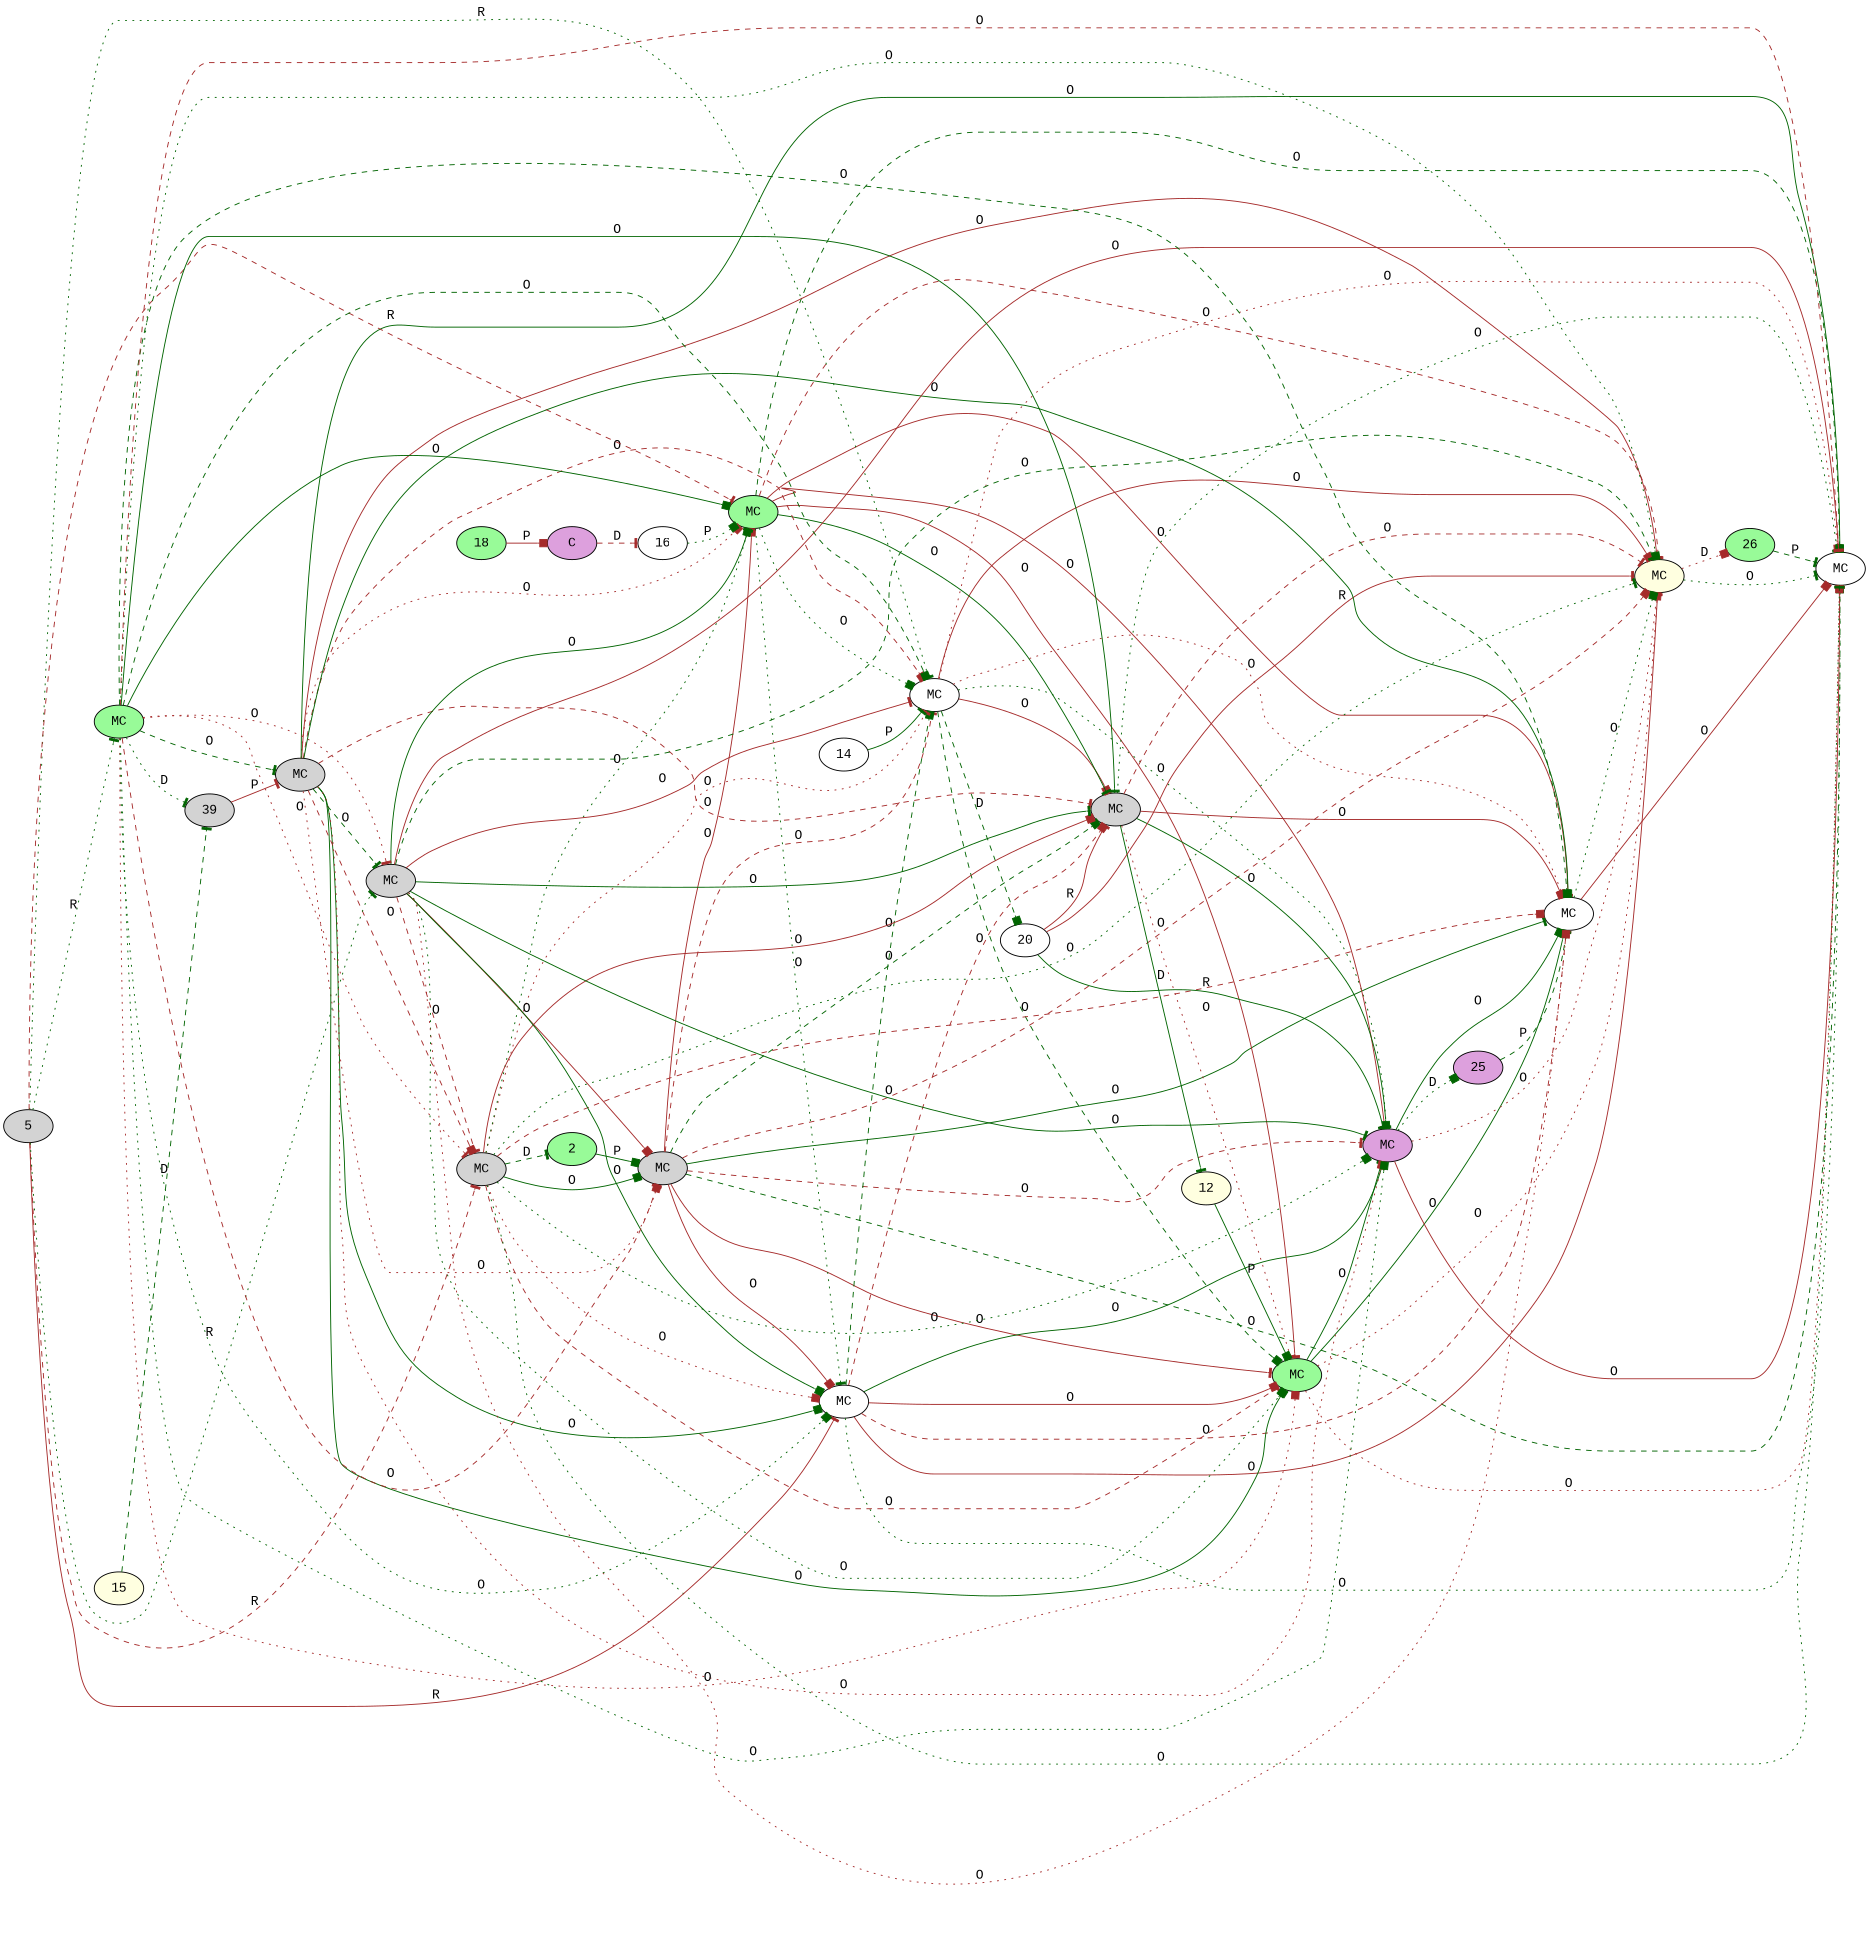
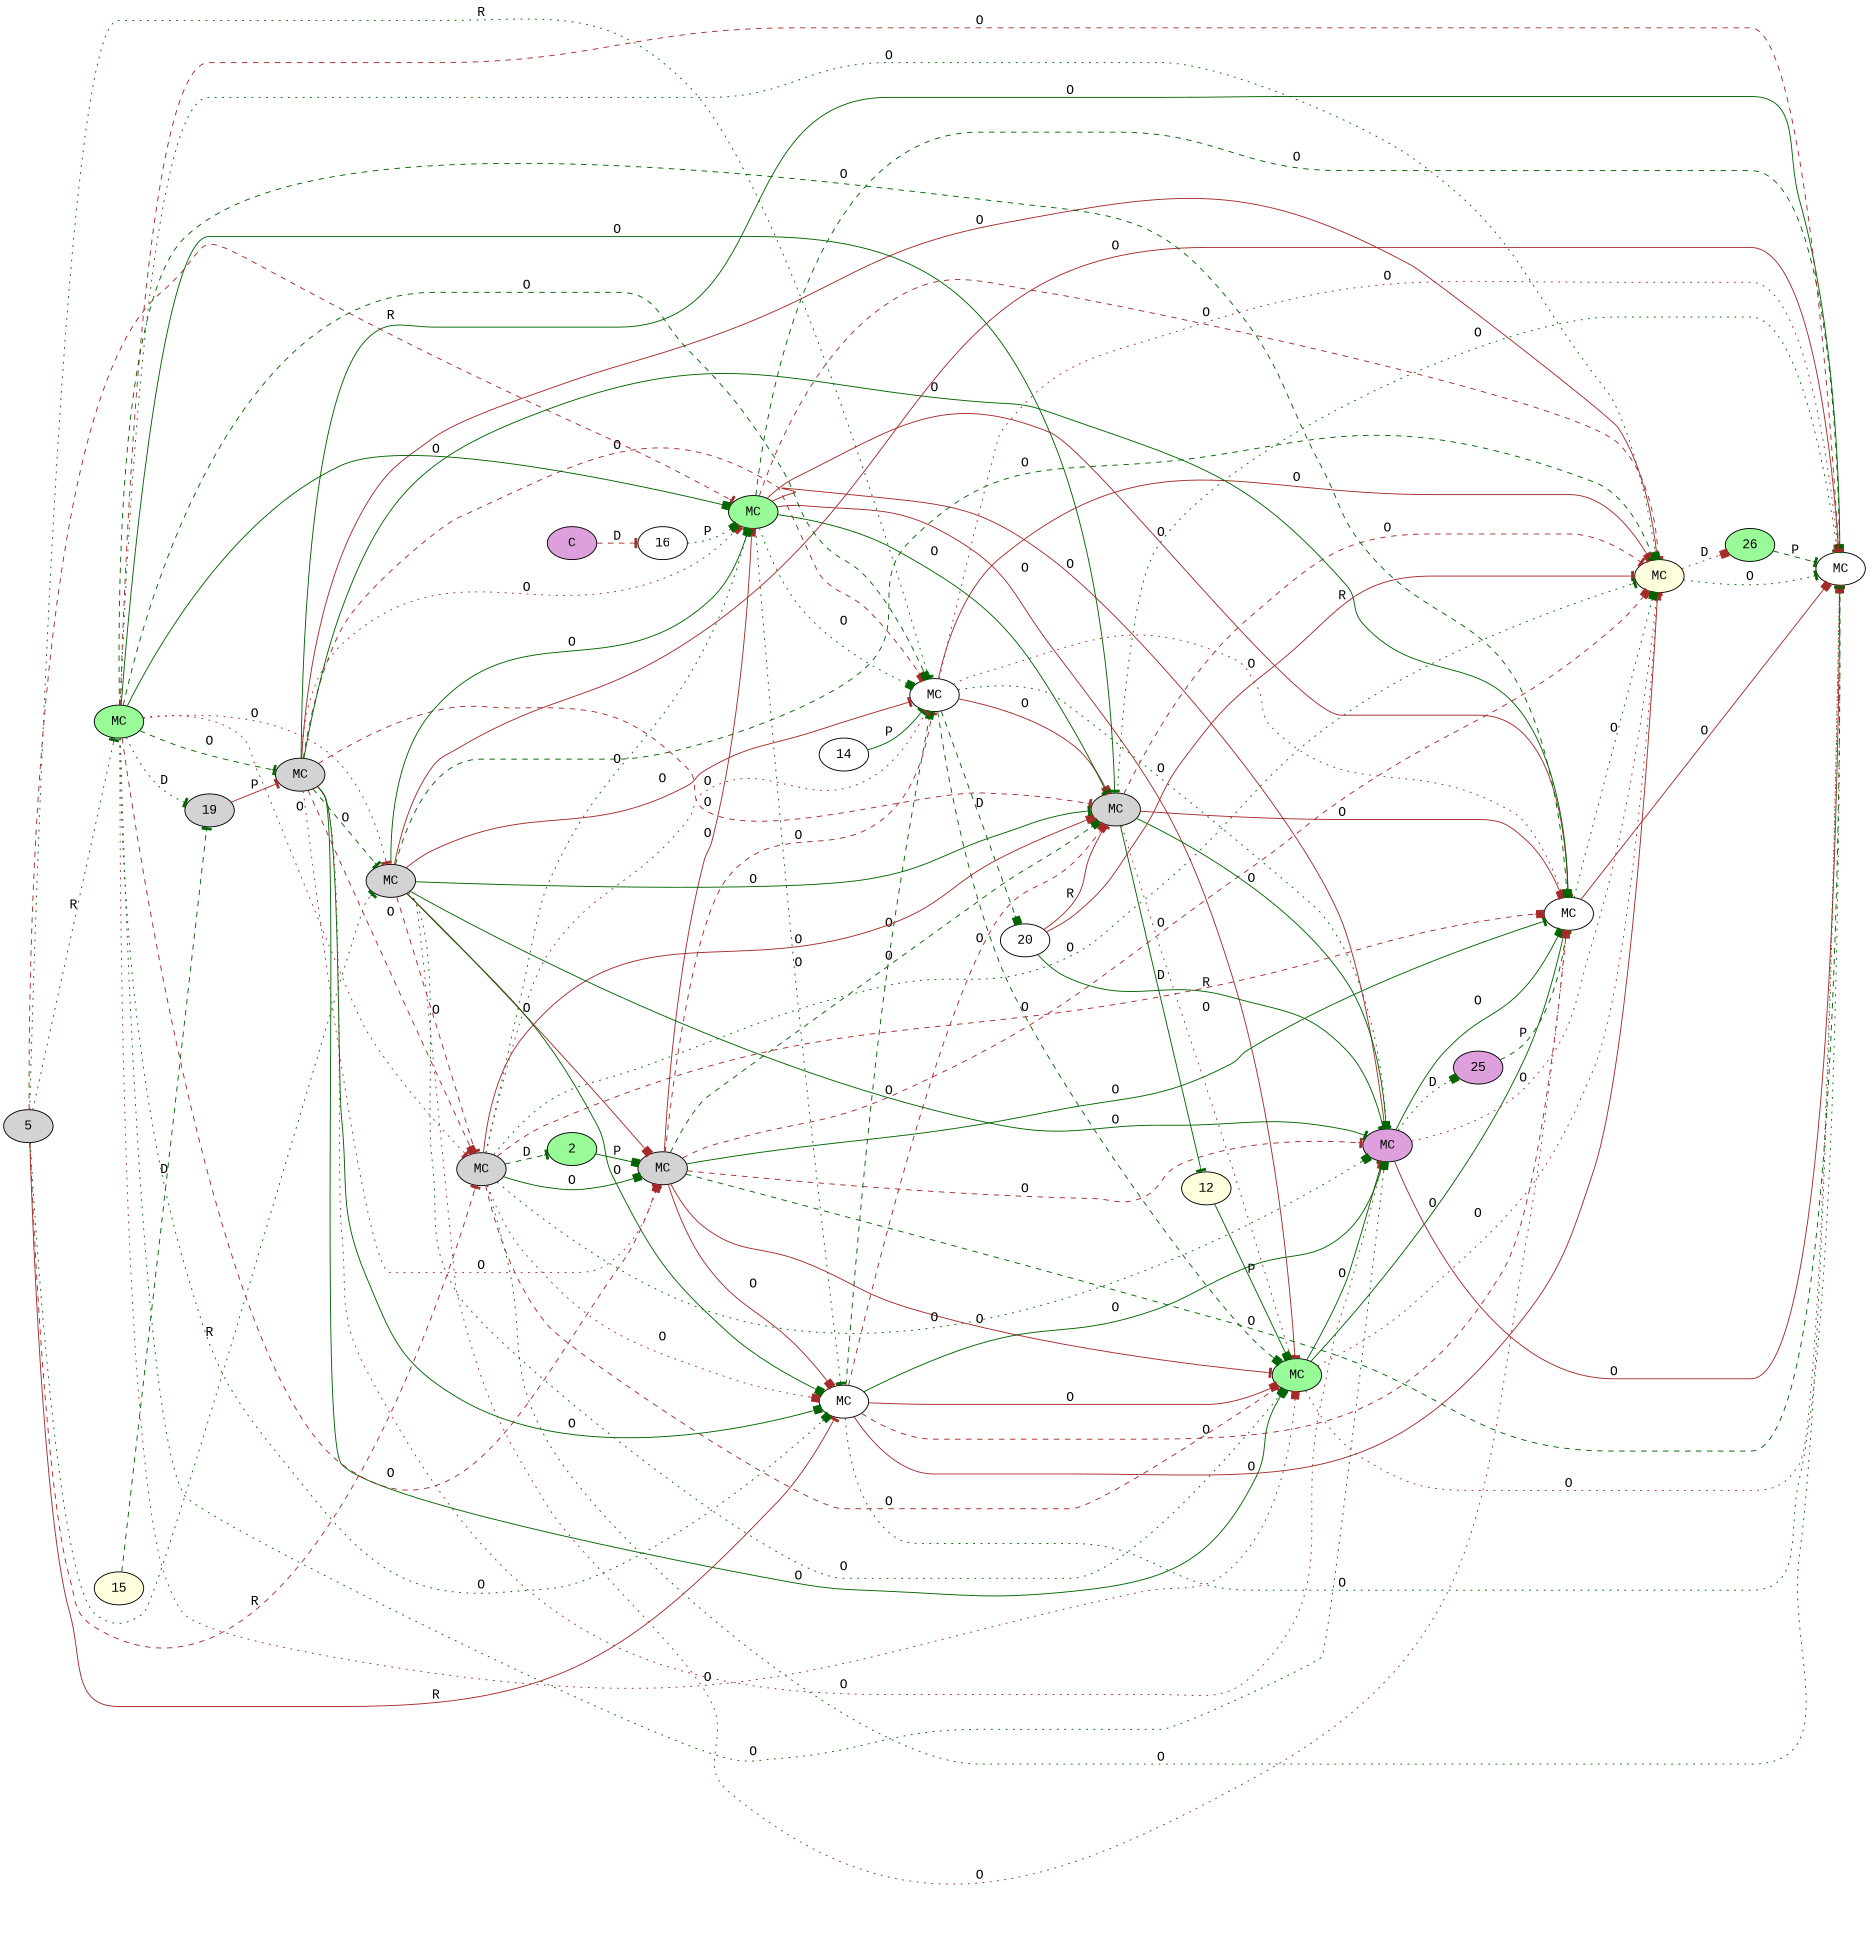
(481, 543) -> none
(210, 810) -> (210, 810)
